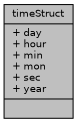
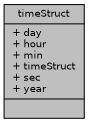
(29, 67) -> (44, 67)
